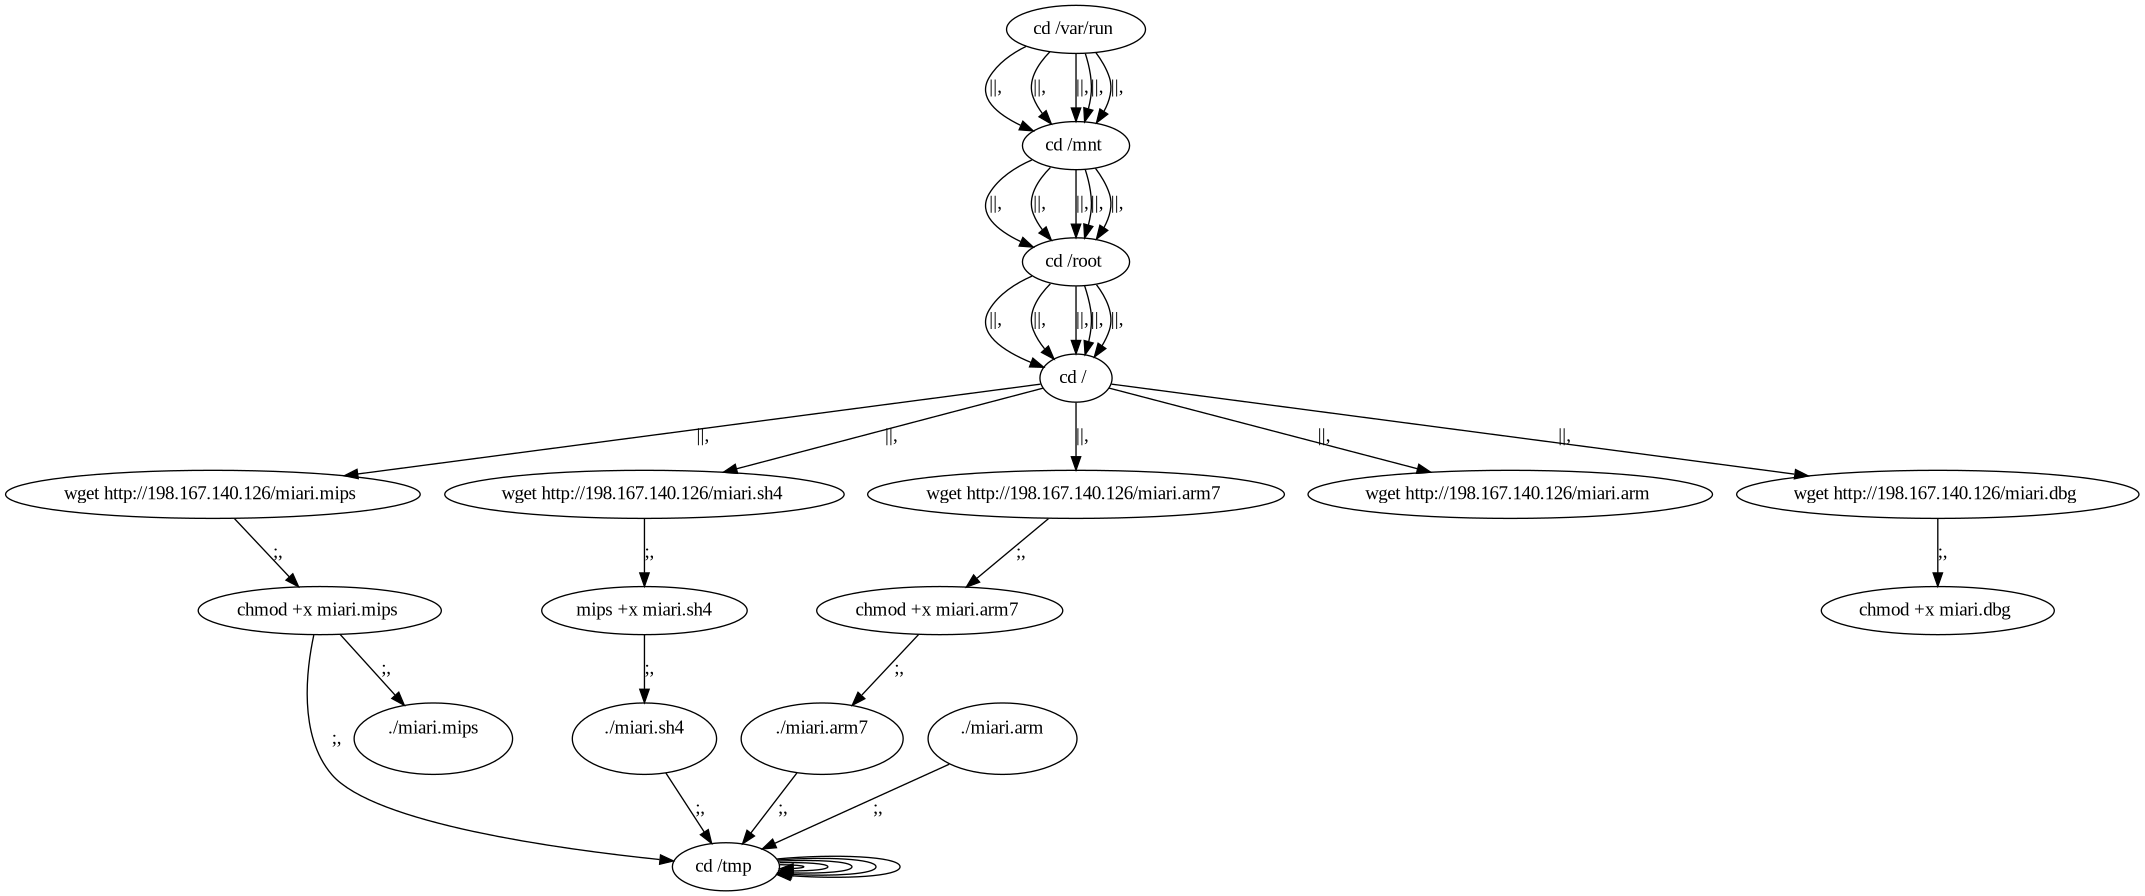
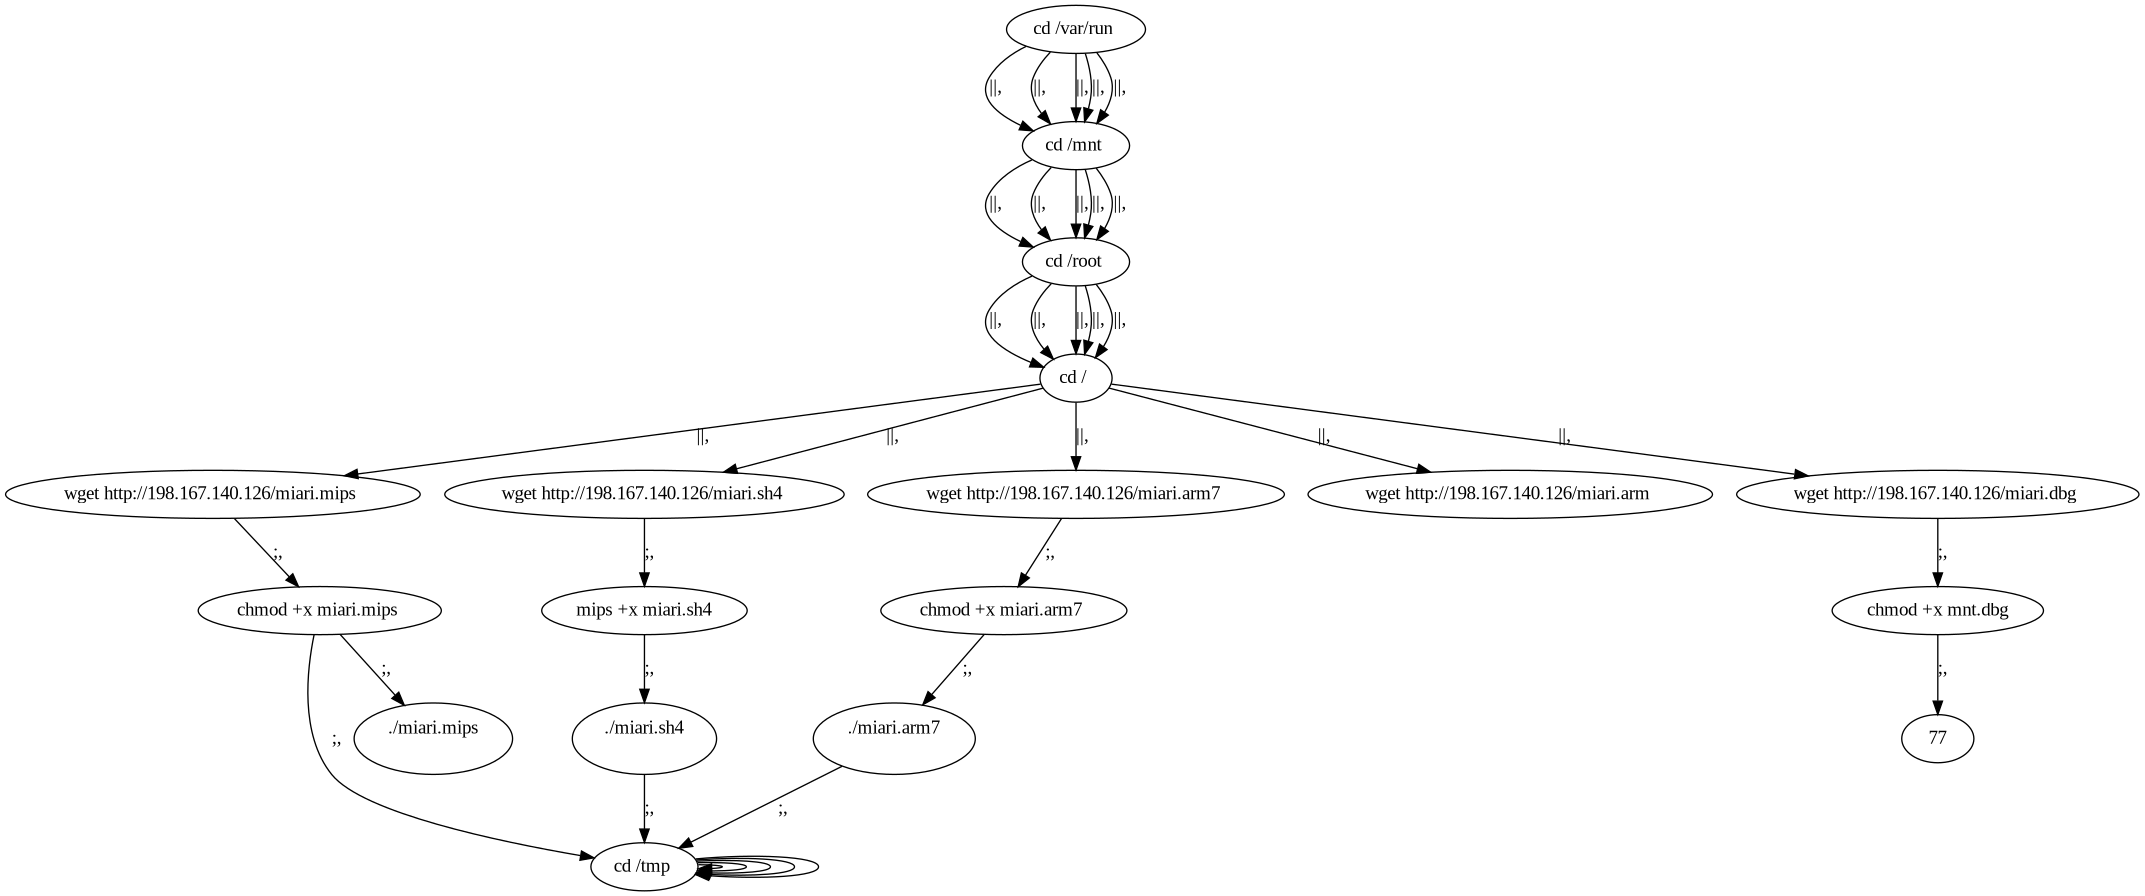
(1938, 611) -> (1938, 611)
(1003, 739) -> none
none -> (1938, 739)
